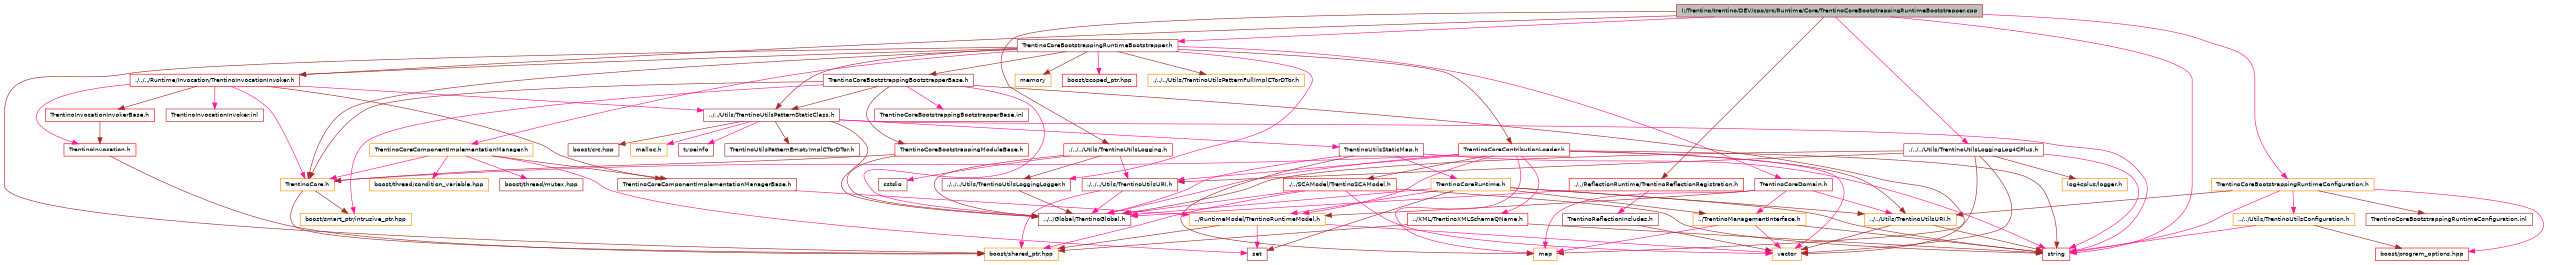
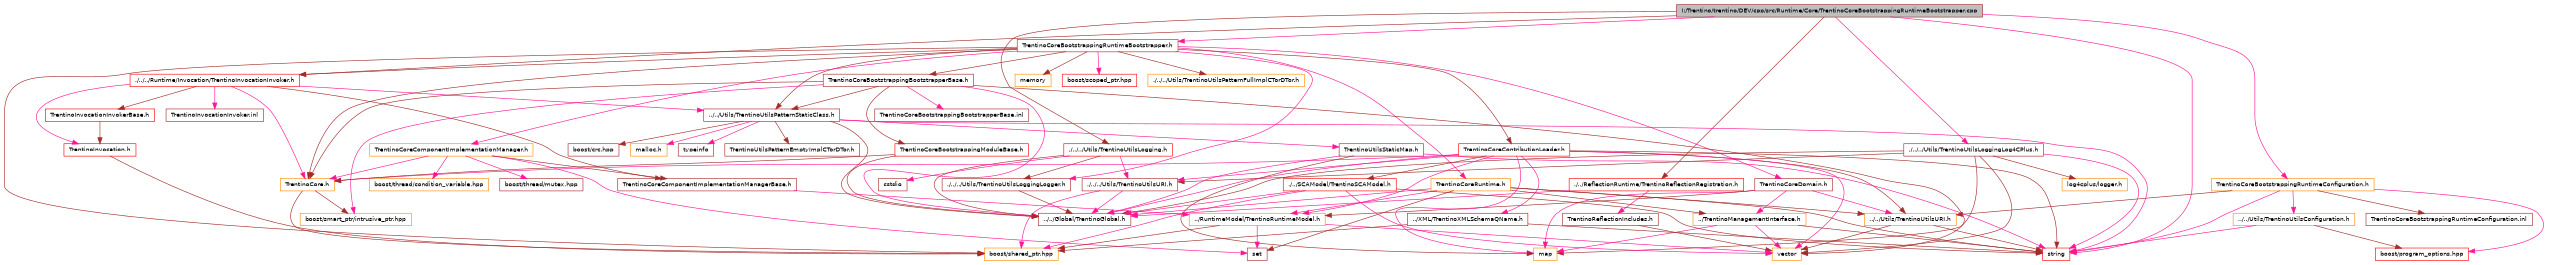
(1423, 166) -> (1334, 80)
